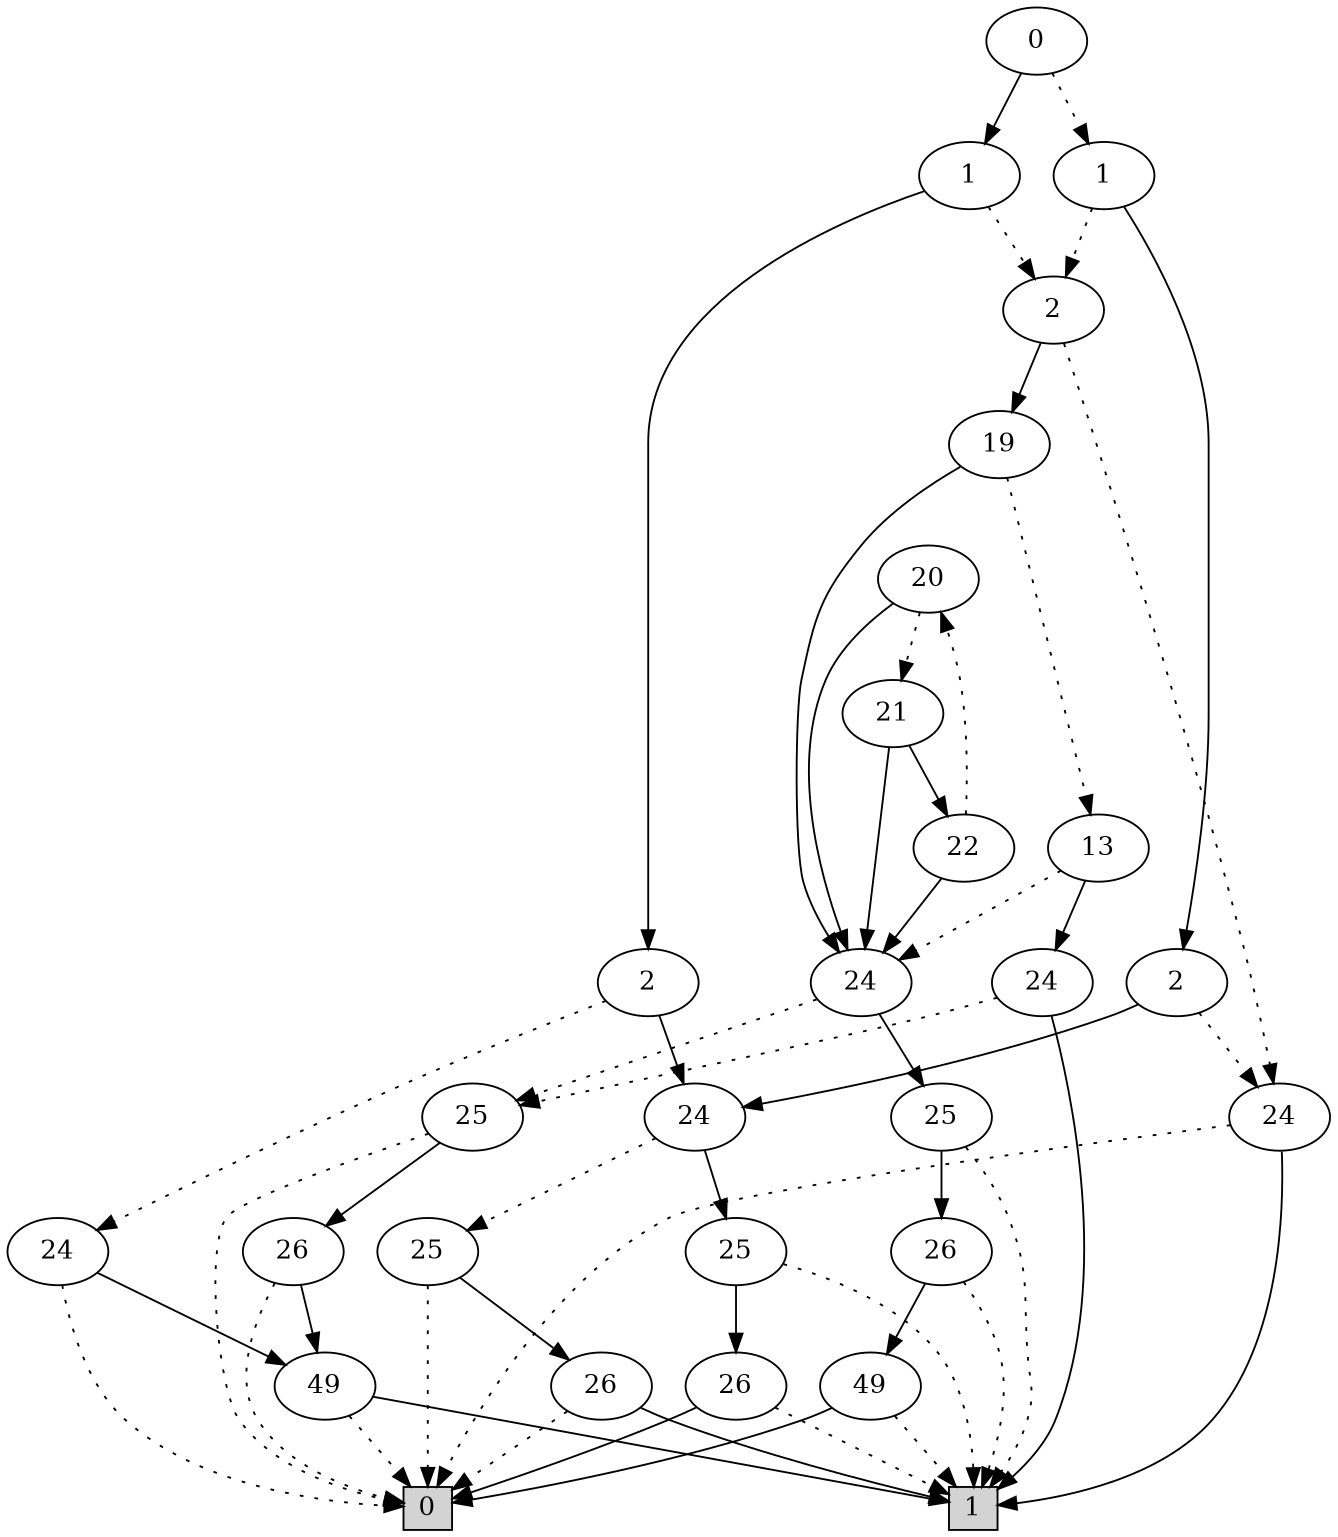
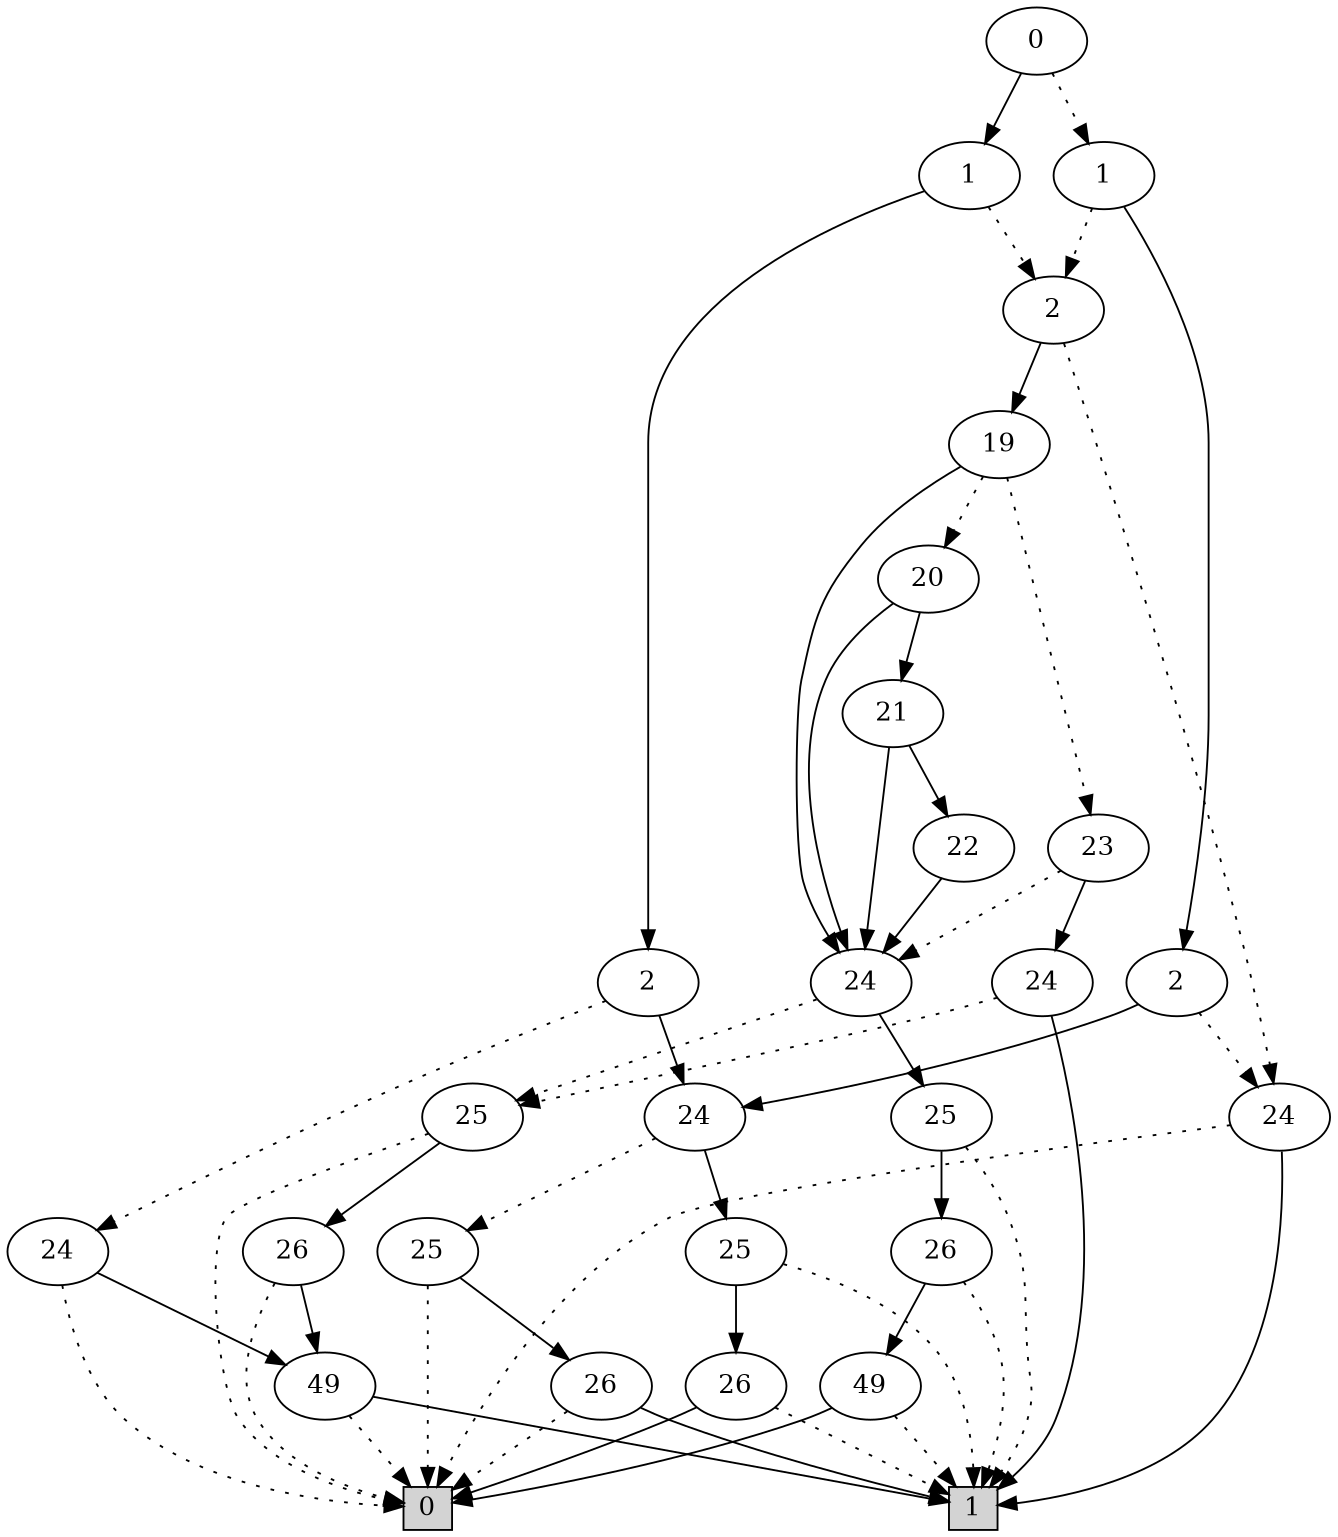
(913, 637) -> (913, 637)
(965, 721) -> (968, 503)
(1098, 848) -> (1098, 848)
